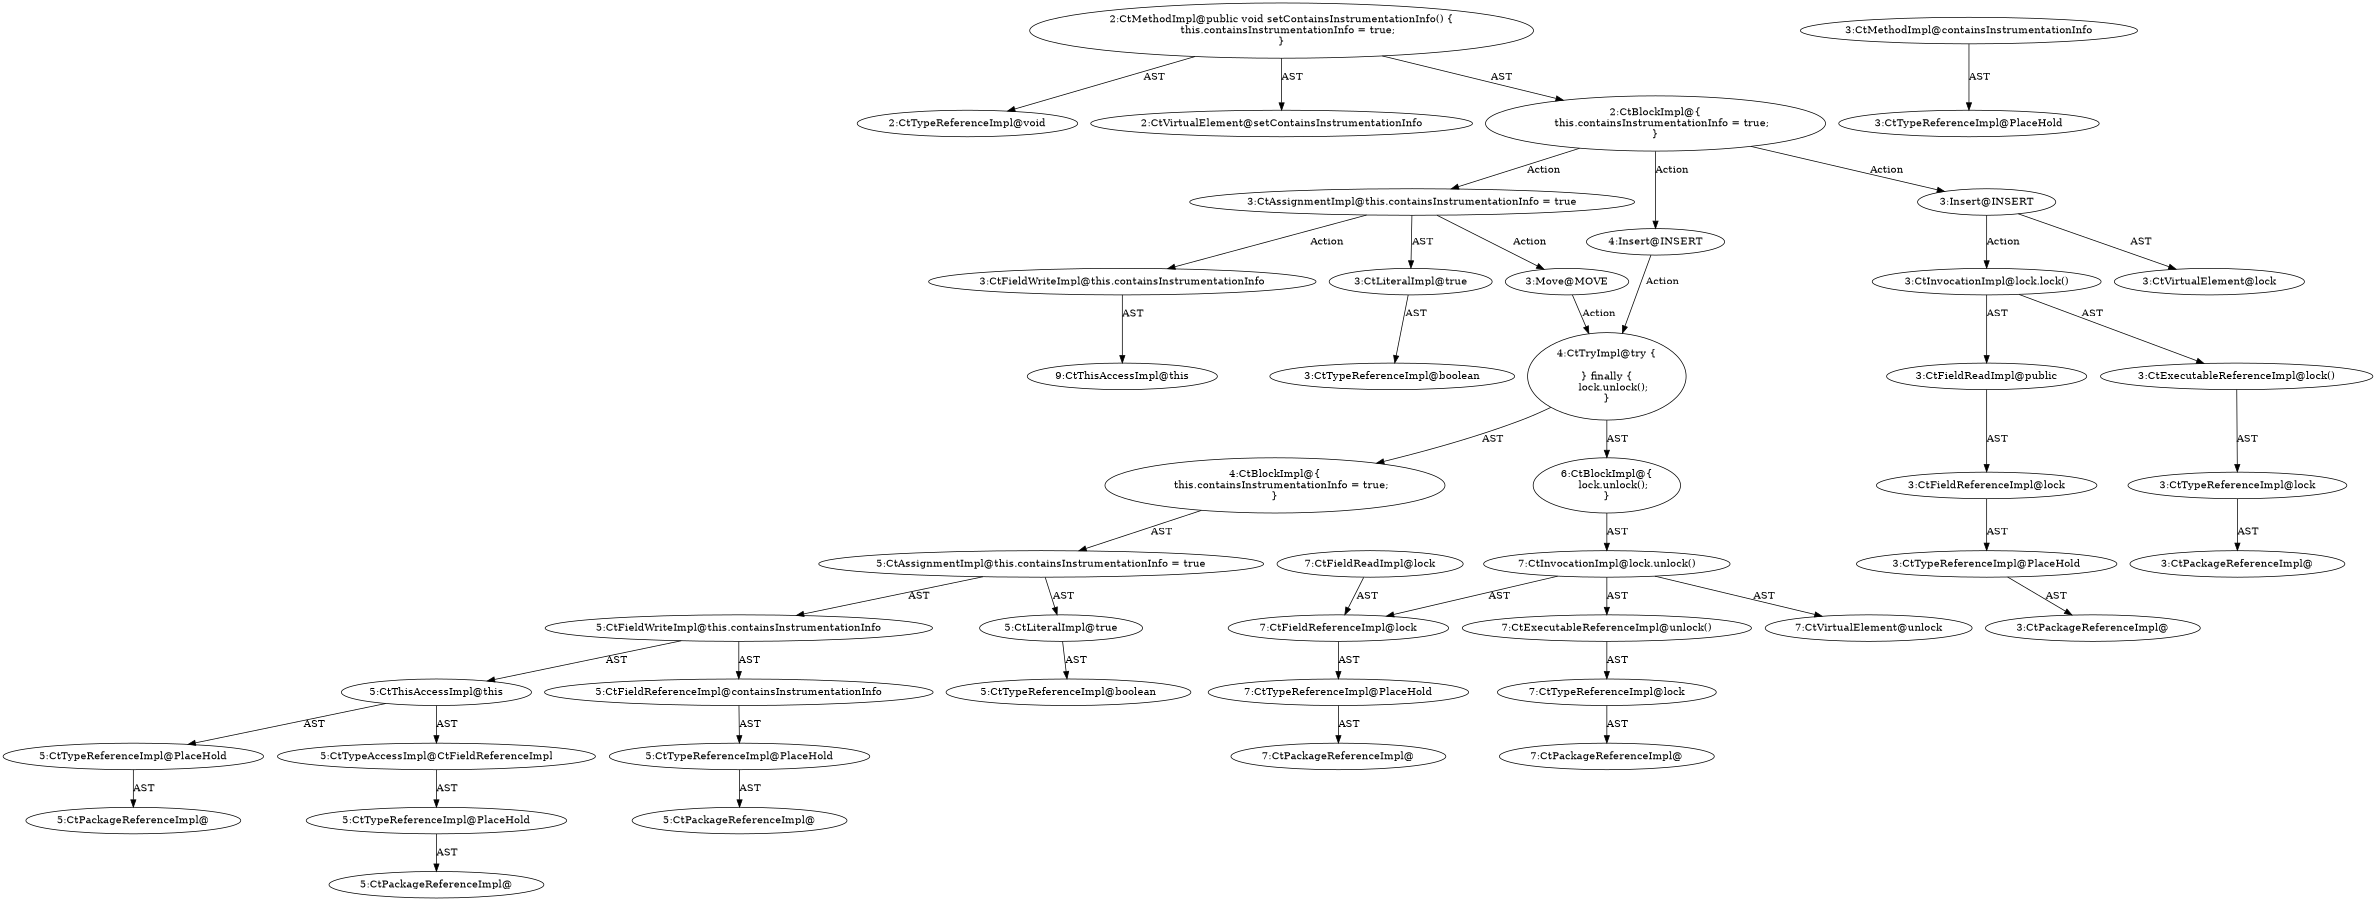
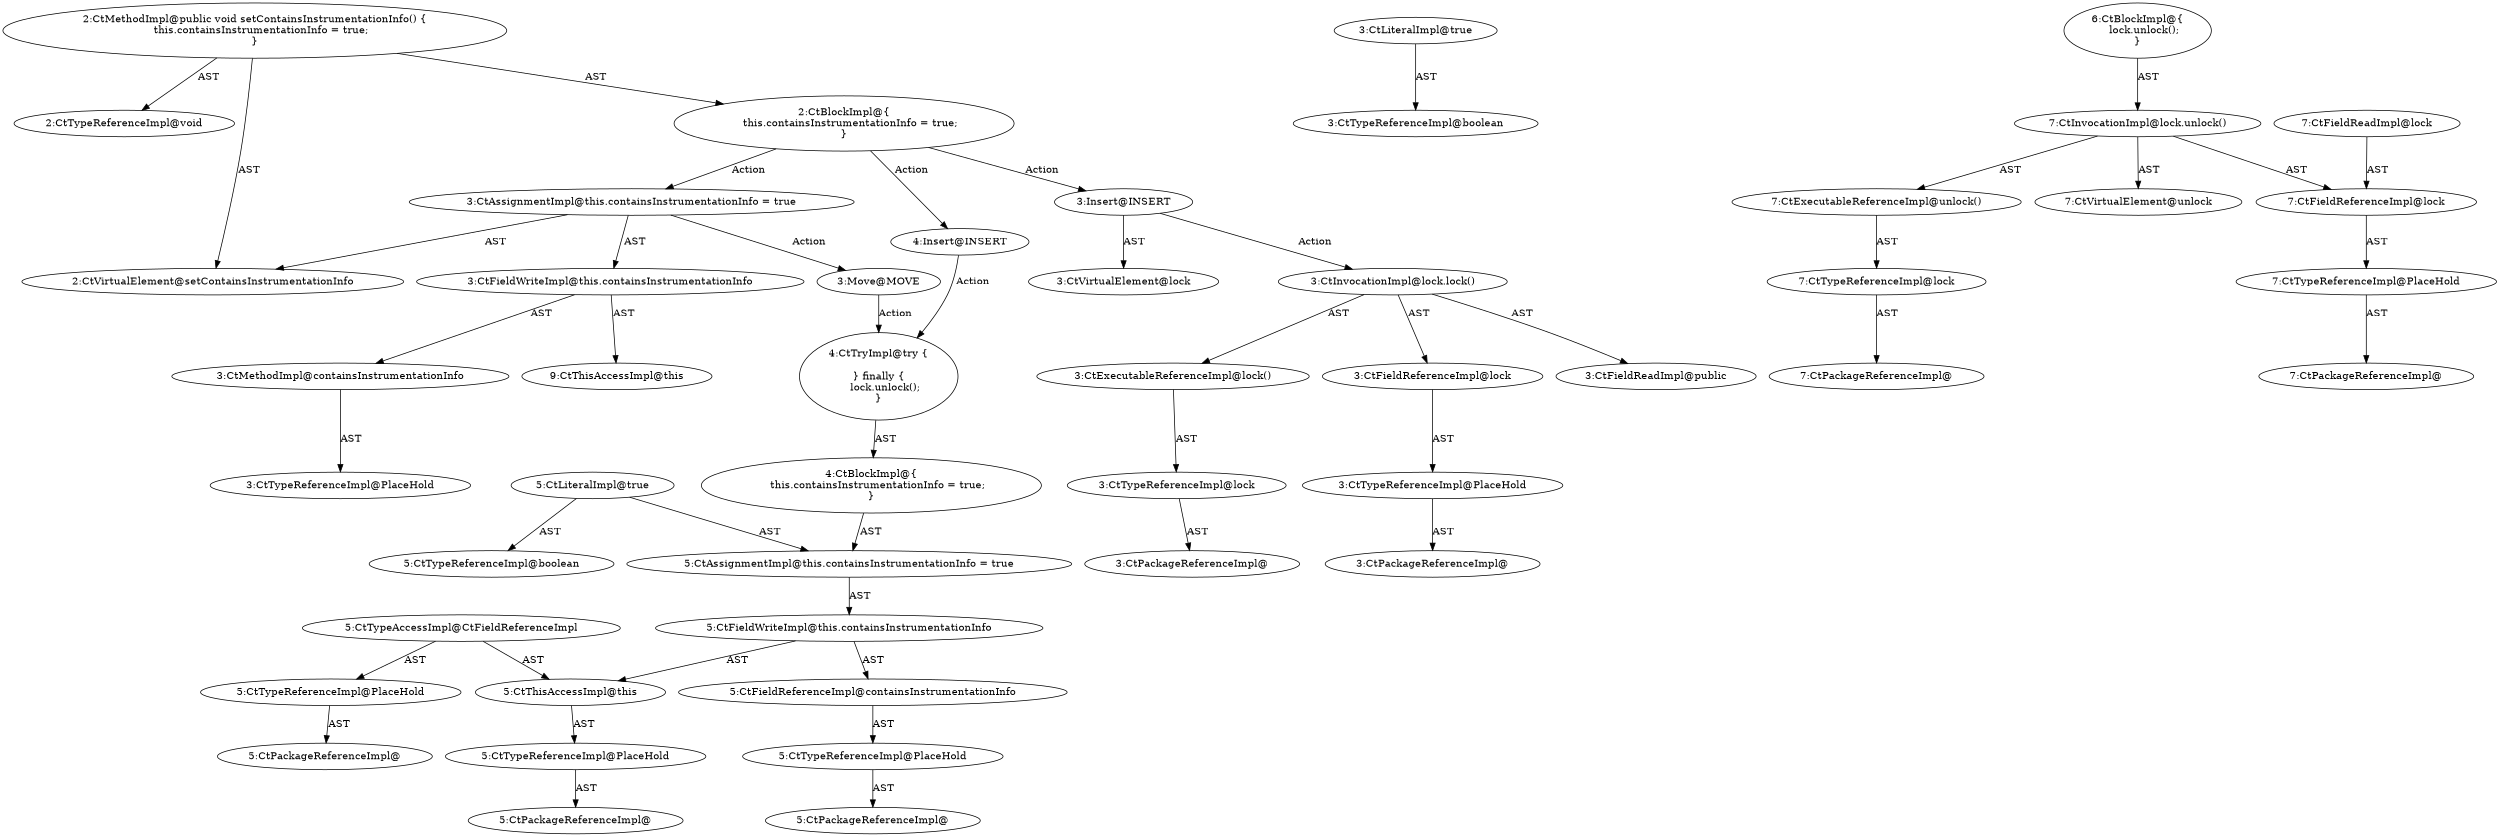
(1411, 238) -> (425, 241)
(1327, 242) -> (635, 242)
none -> (479, 328)
(1987, 427) -> (1411, 326)
(1607, 435) -> none
(1050, 592) -> (715, 523)
(436, 721) -> (513, 658)
